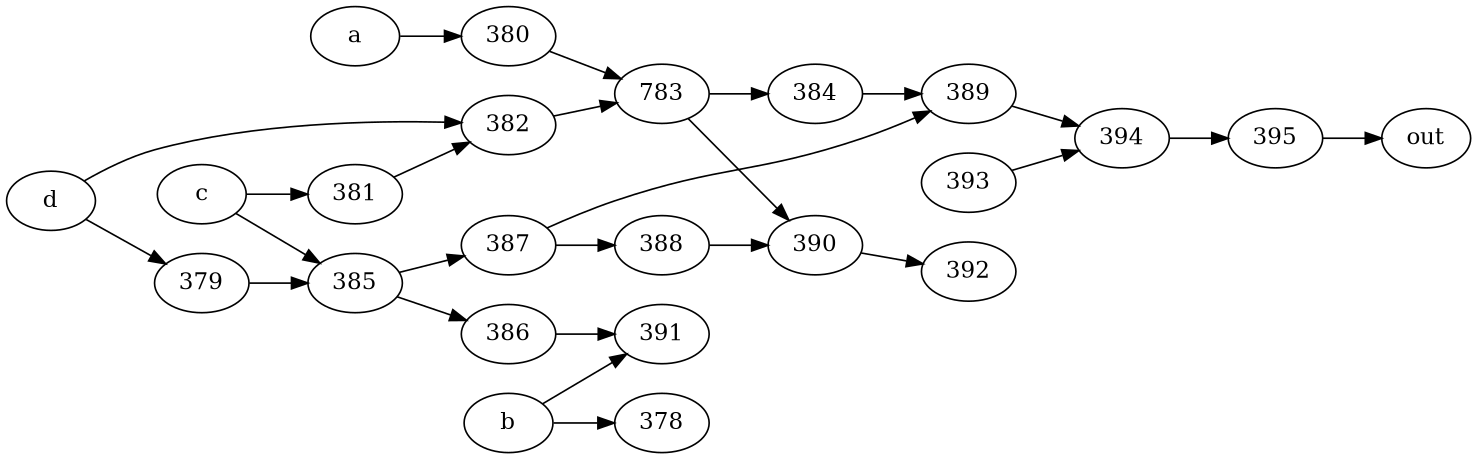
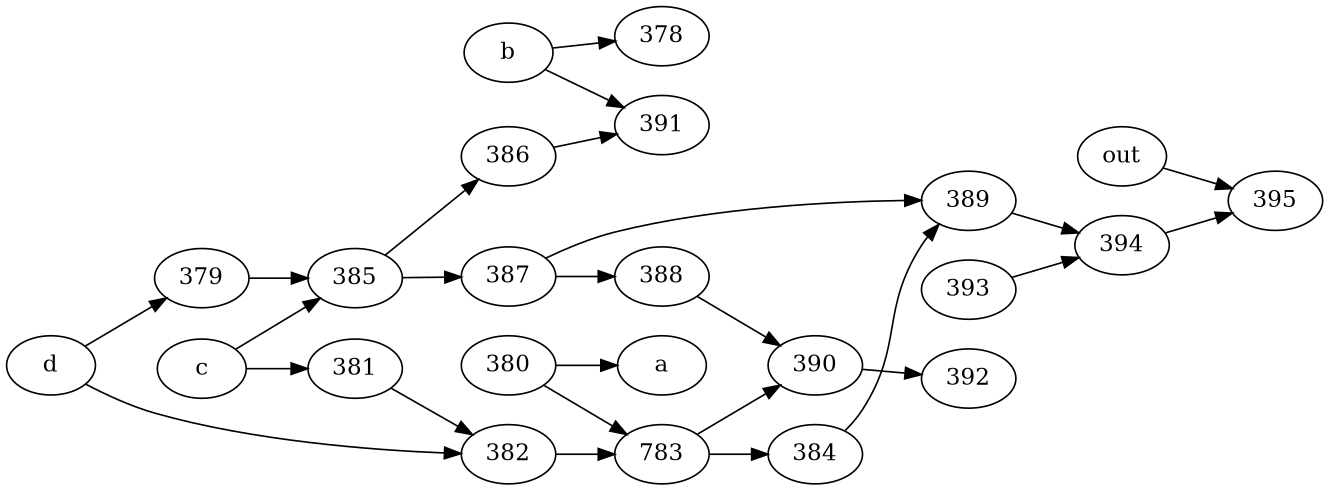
(422, 36) -> (578, 365)
(1344, 138) -> (1190, 176)
